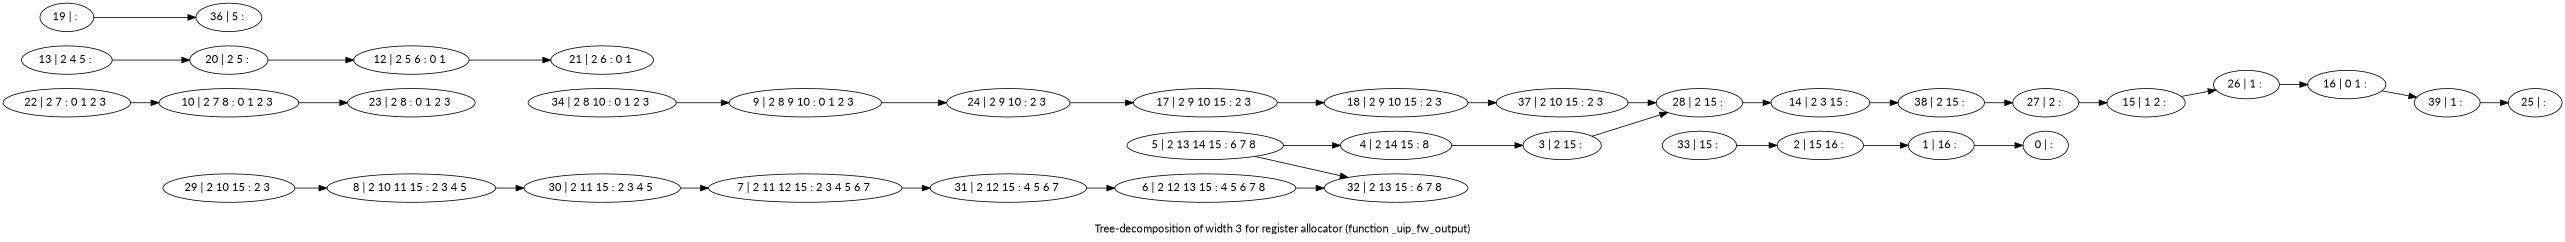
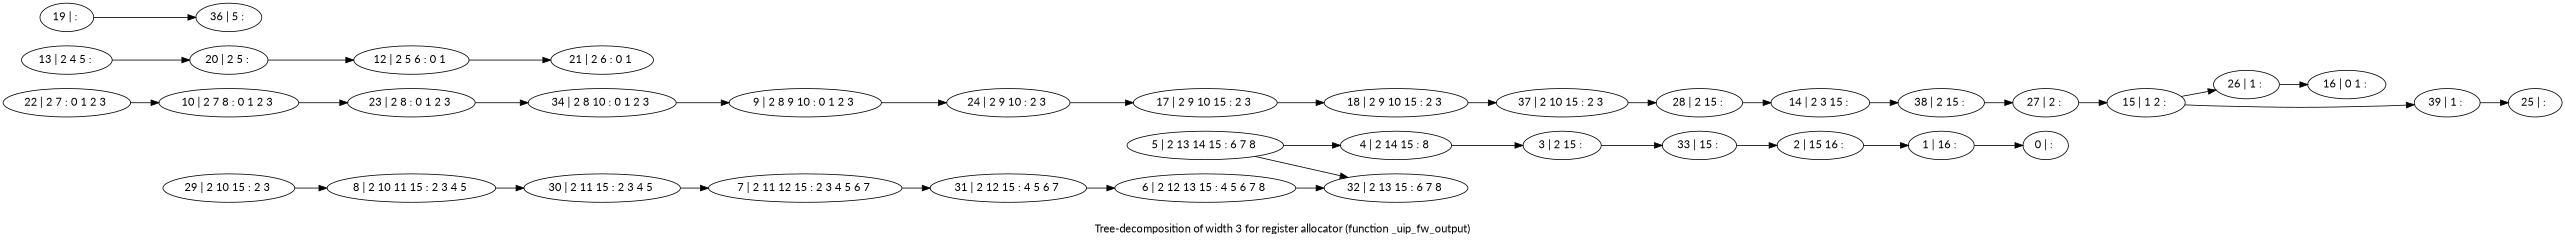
(2395, 93) -> (2296, 107)
none -> (498, 103)
(1626, 126) -> (1628, 145)
